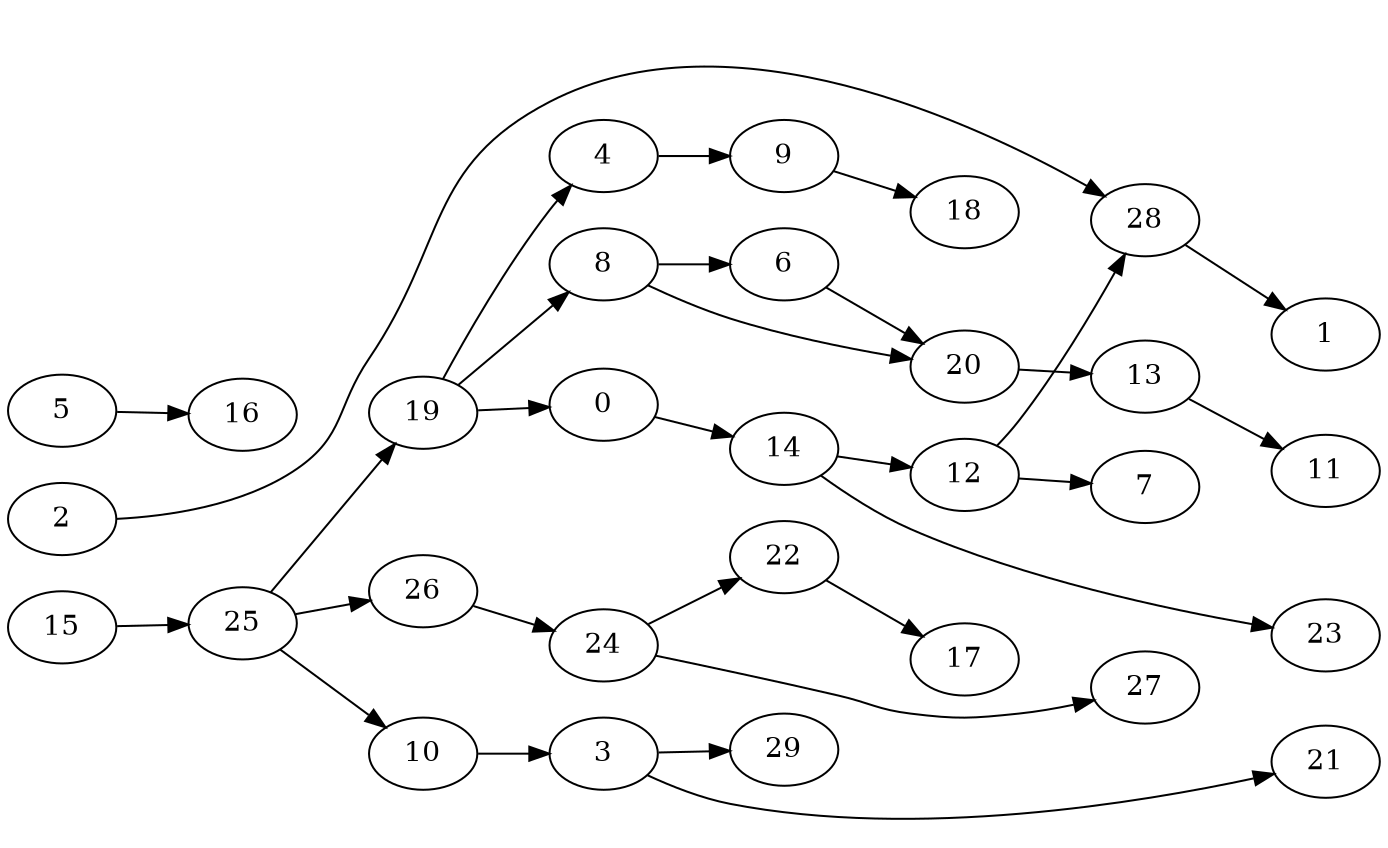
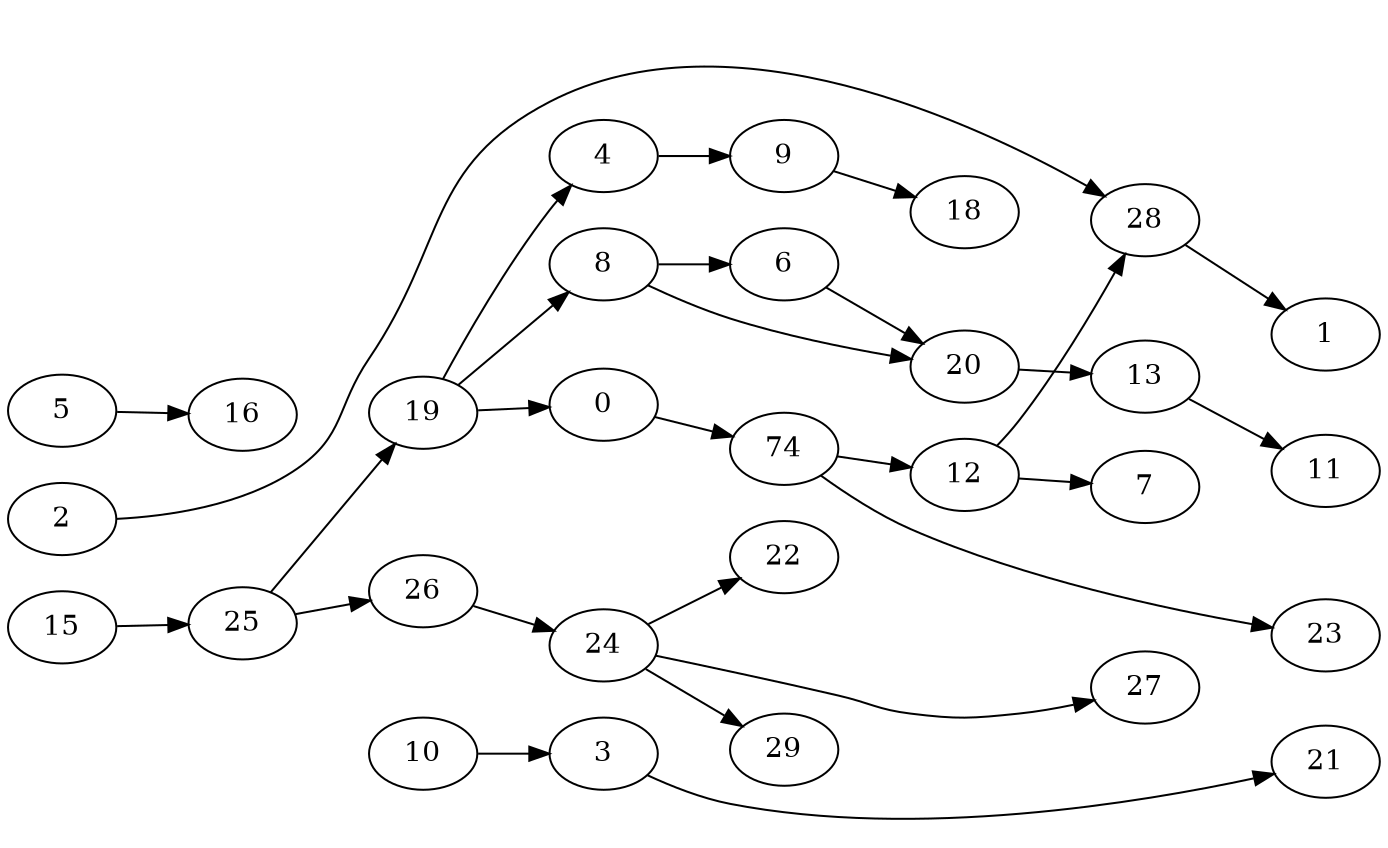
(784, 449) -> (784, 449)
(965, 659) -> none
(325, 682) -> none
(684, 752) -> (685, 692)
